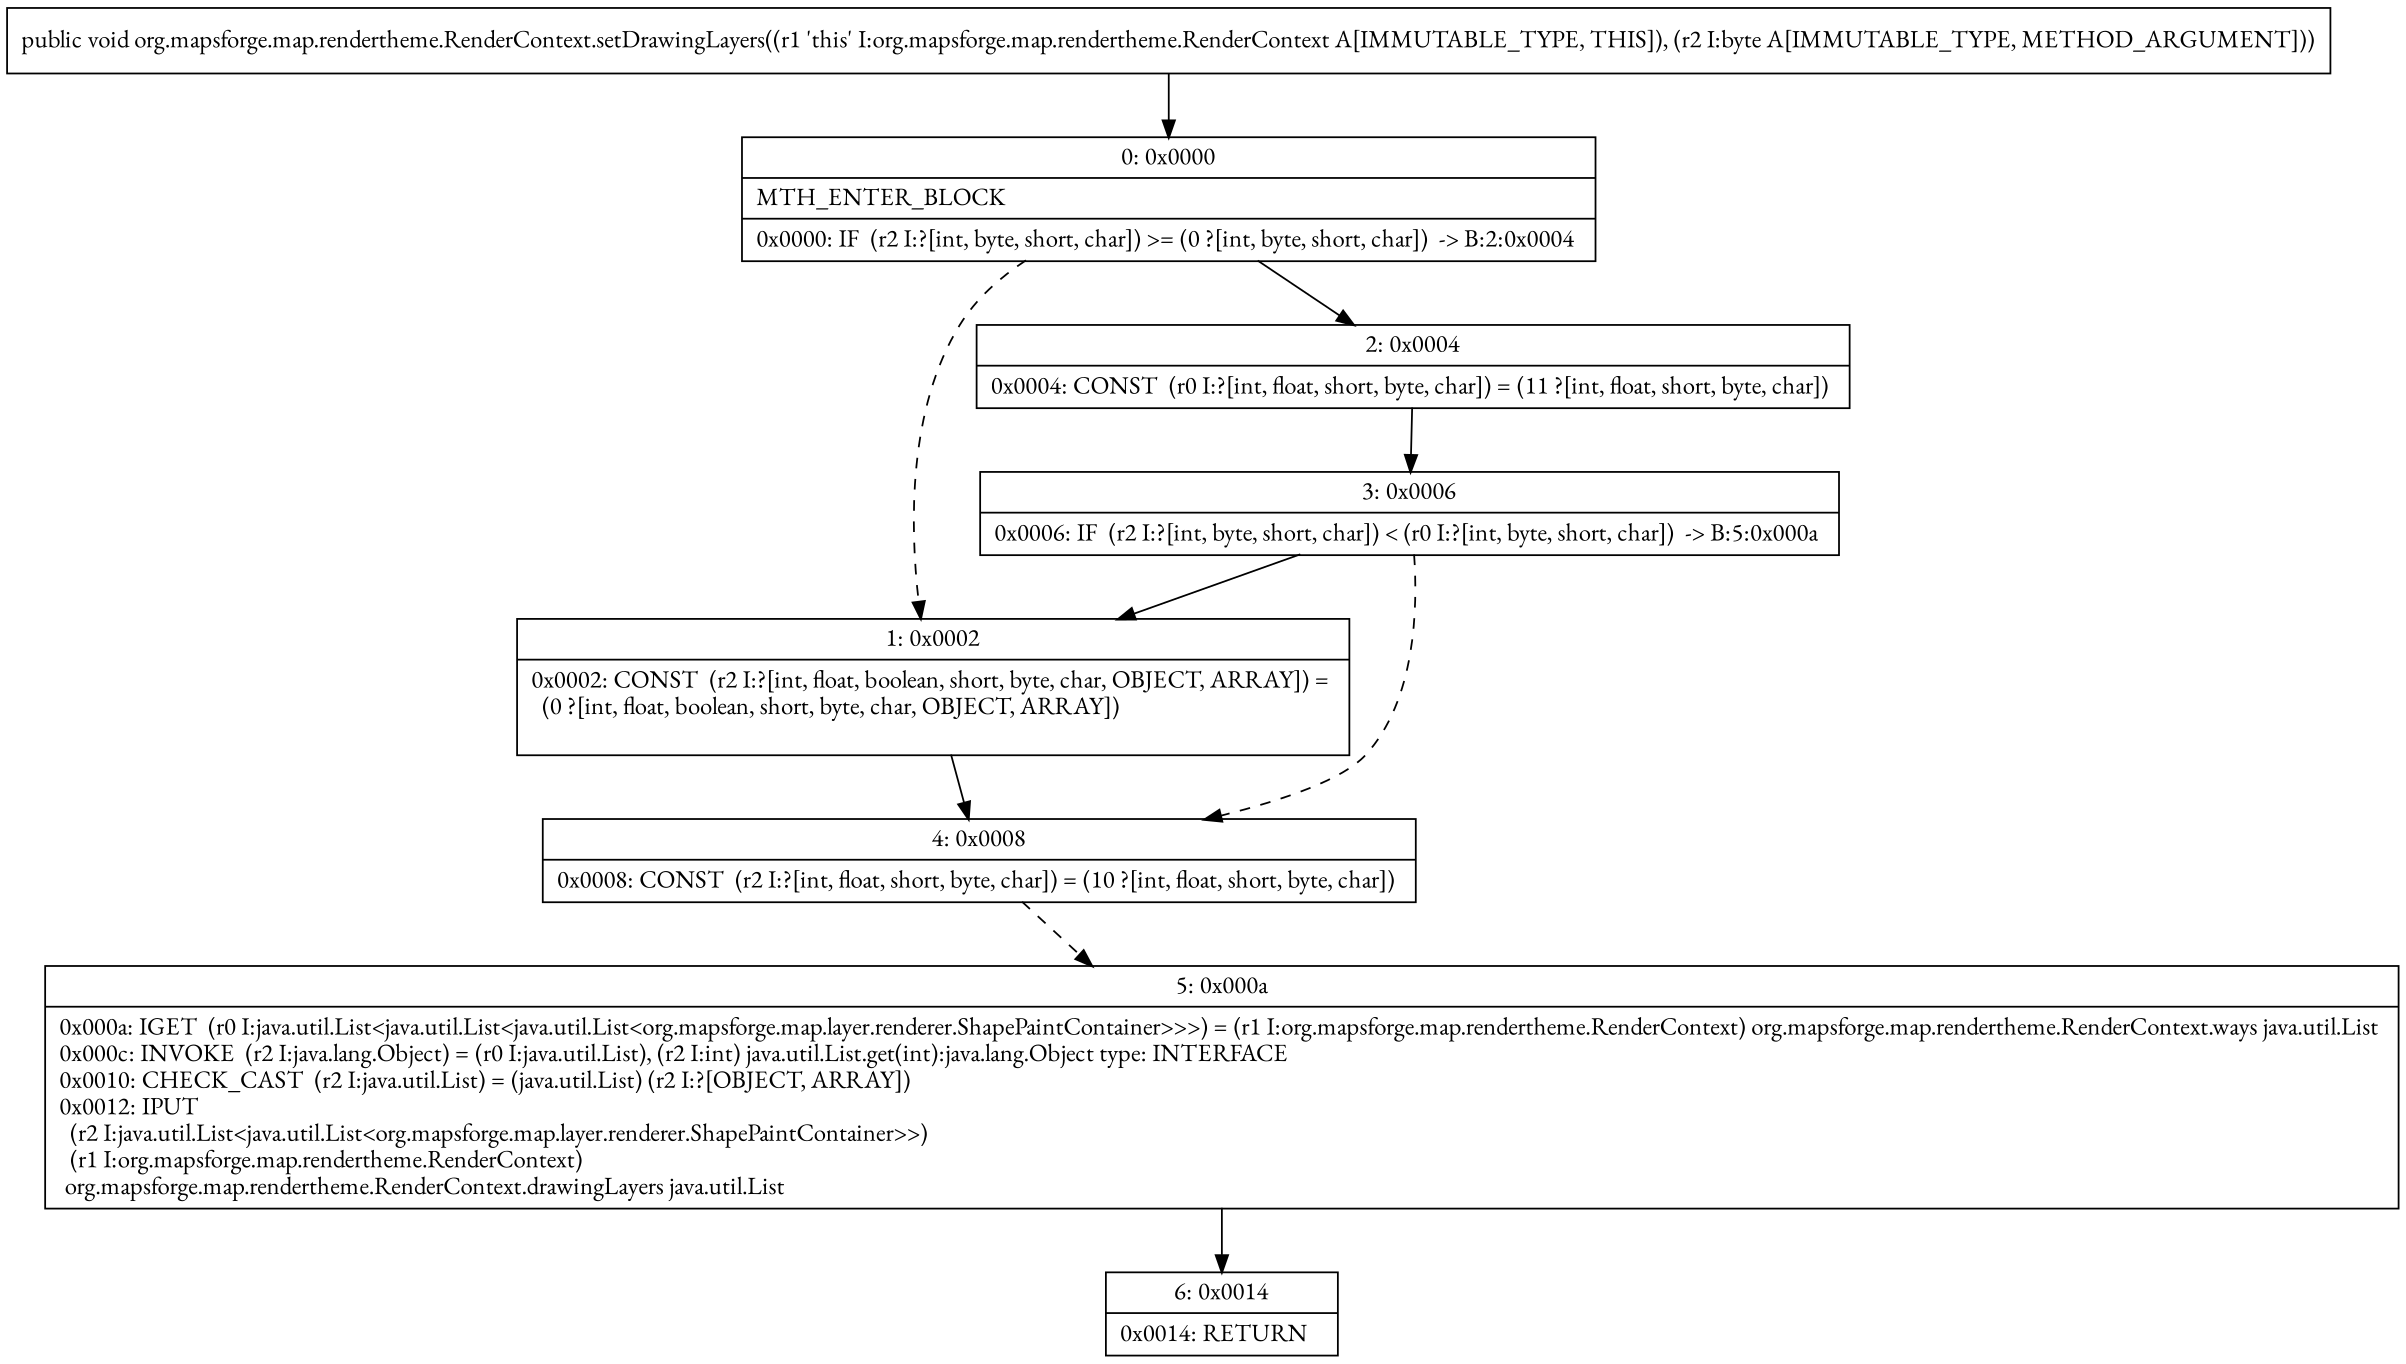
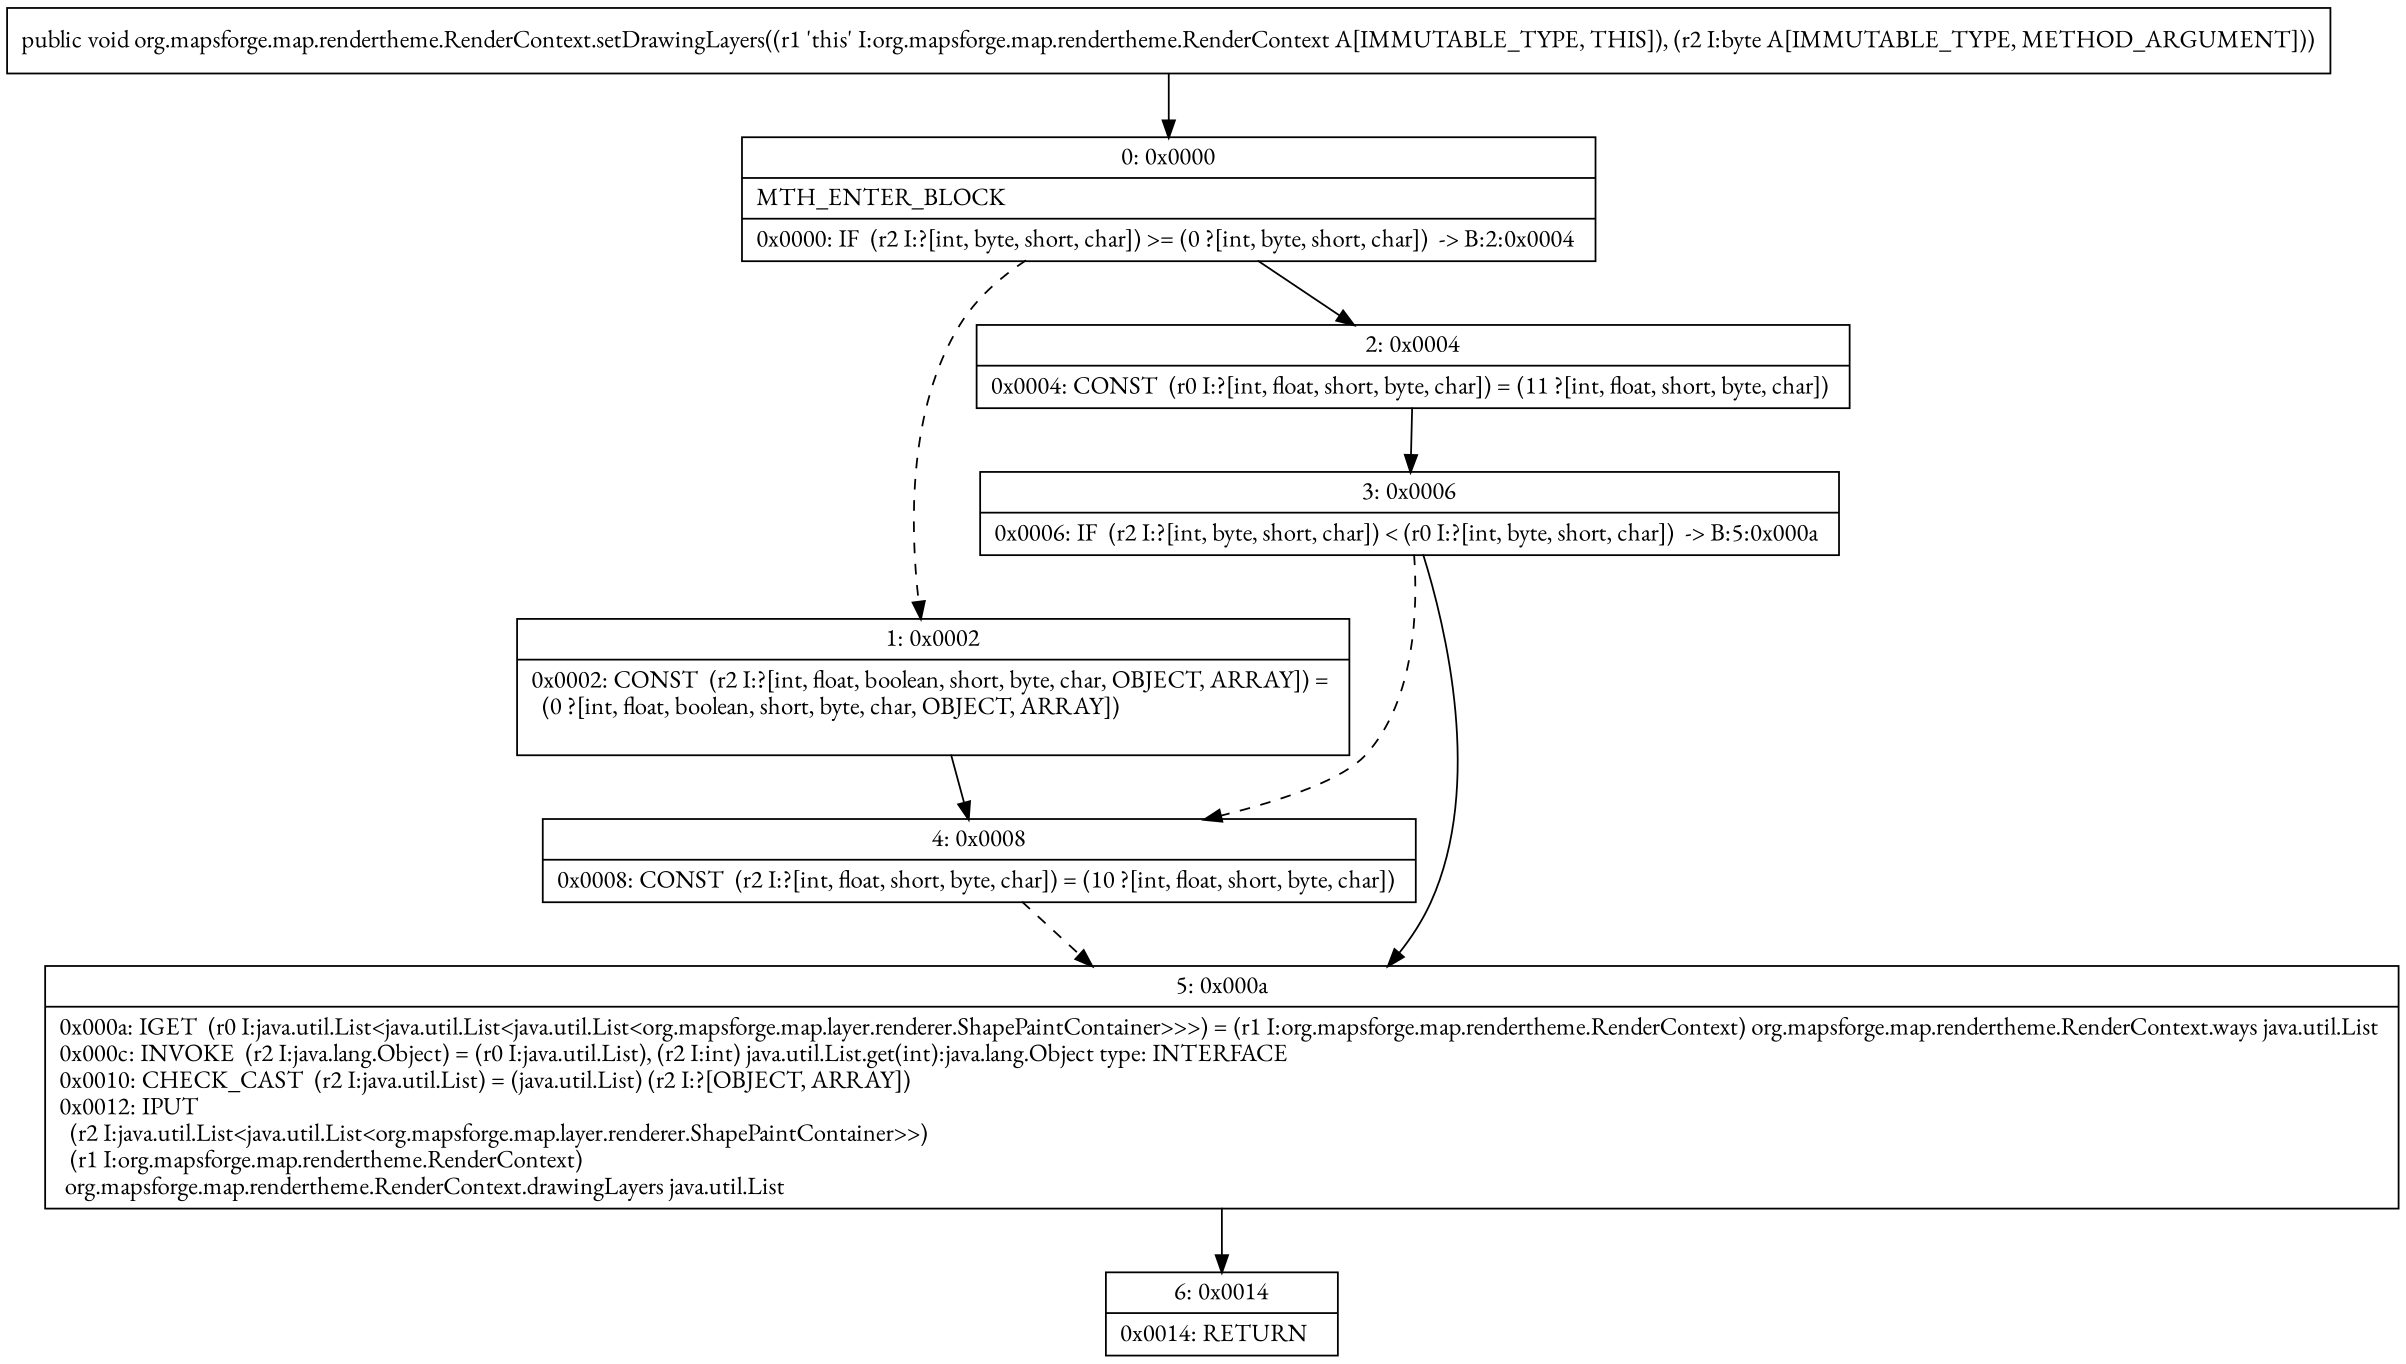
(1217, 584) -> (1458, 758)
